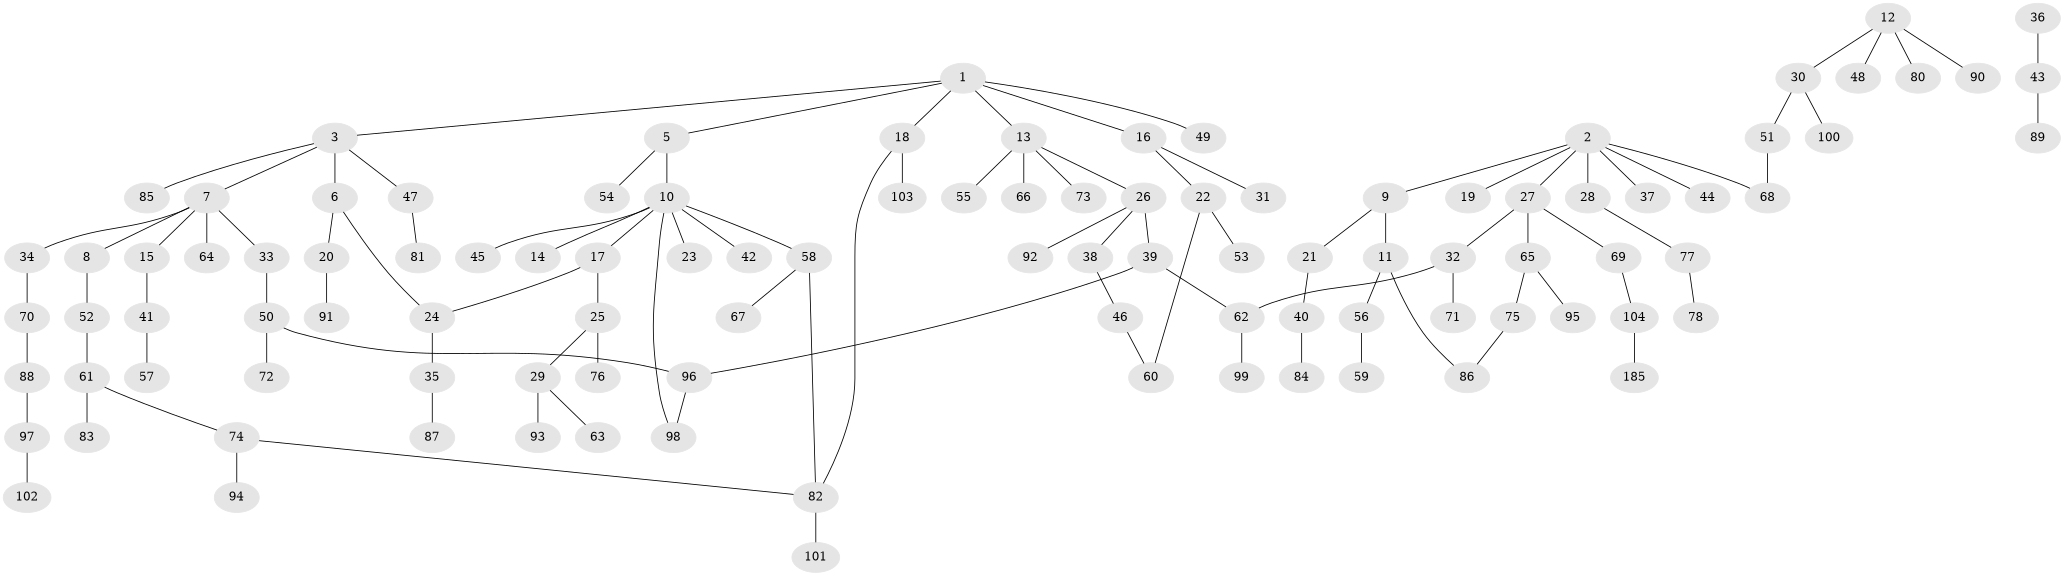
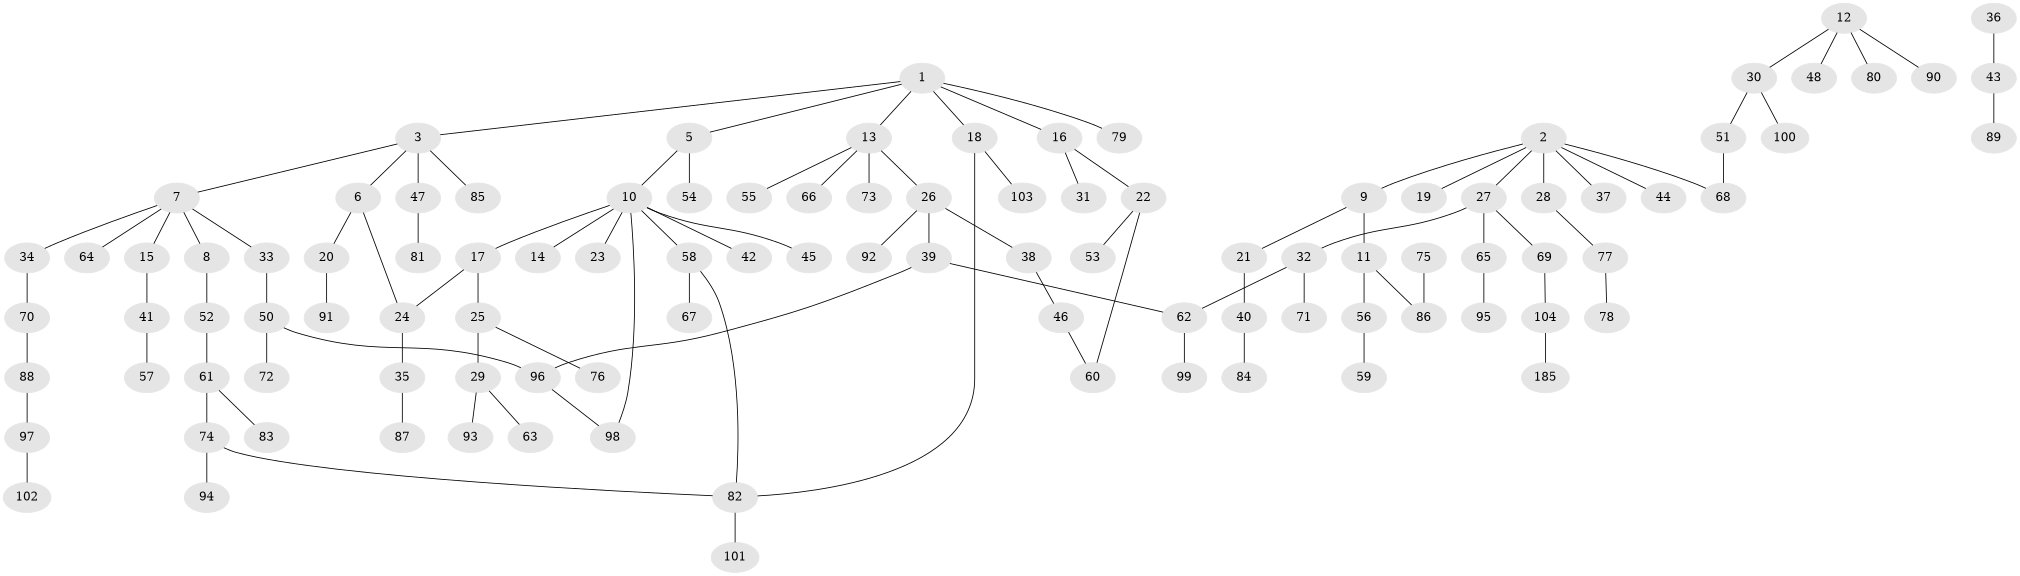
(1203, 138) -> (1119, 138)
(1520, 288) -> none
